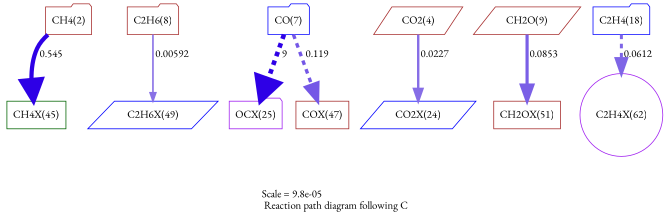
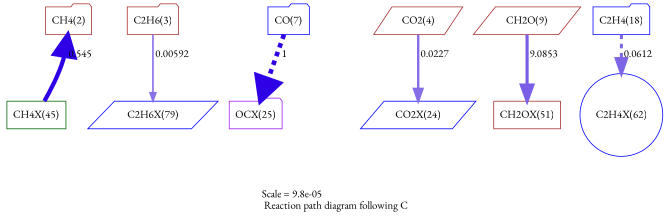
(153, 21) -> (153, 21)
(283, 54) -> (283, 54)
(542, 54) -> (542, 54)
(35, 55) -> (56, 79)
(153, 115) -> (153, 115)
(322, 115) -> none
(621, 115) -> (621, 115)
